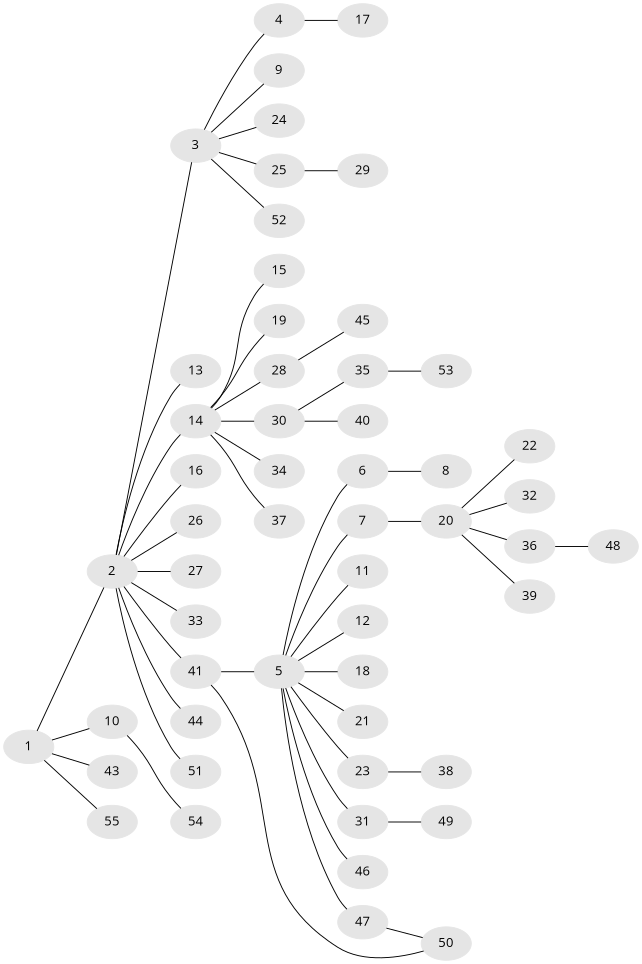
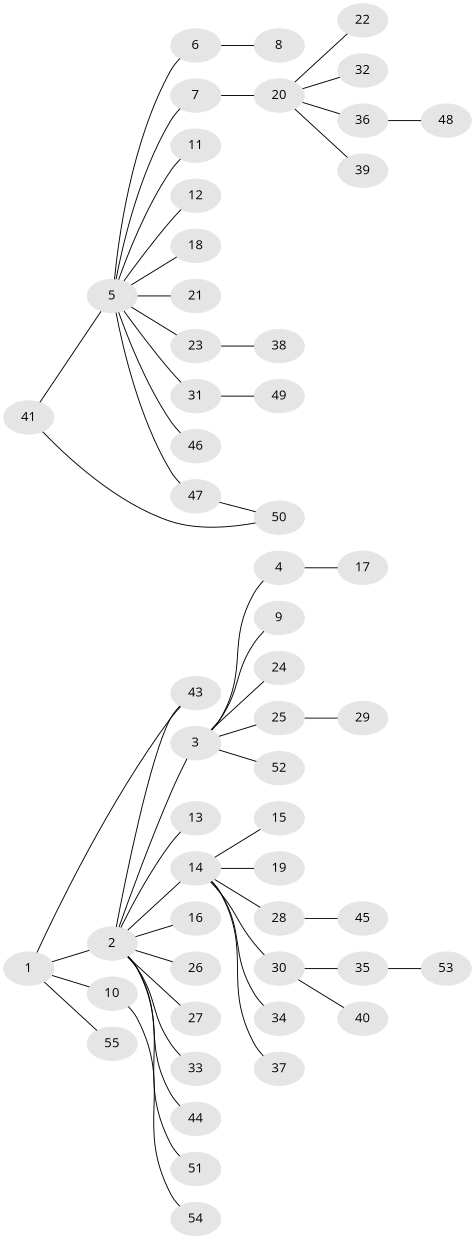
(151, 623) -> (140, 814)
